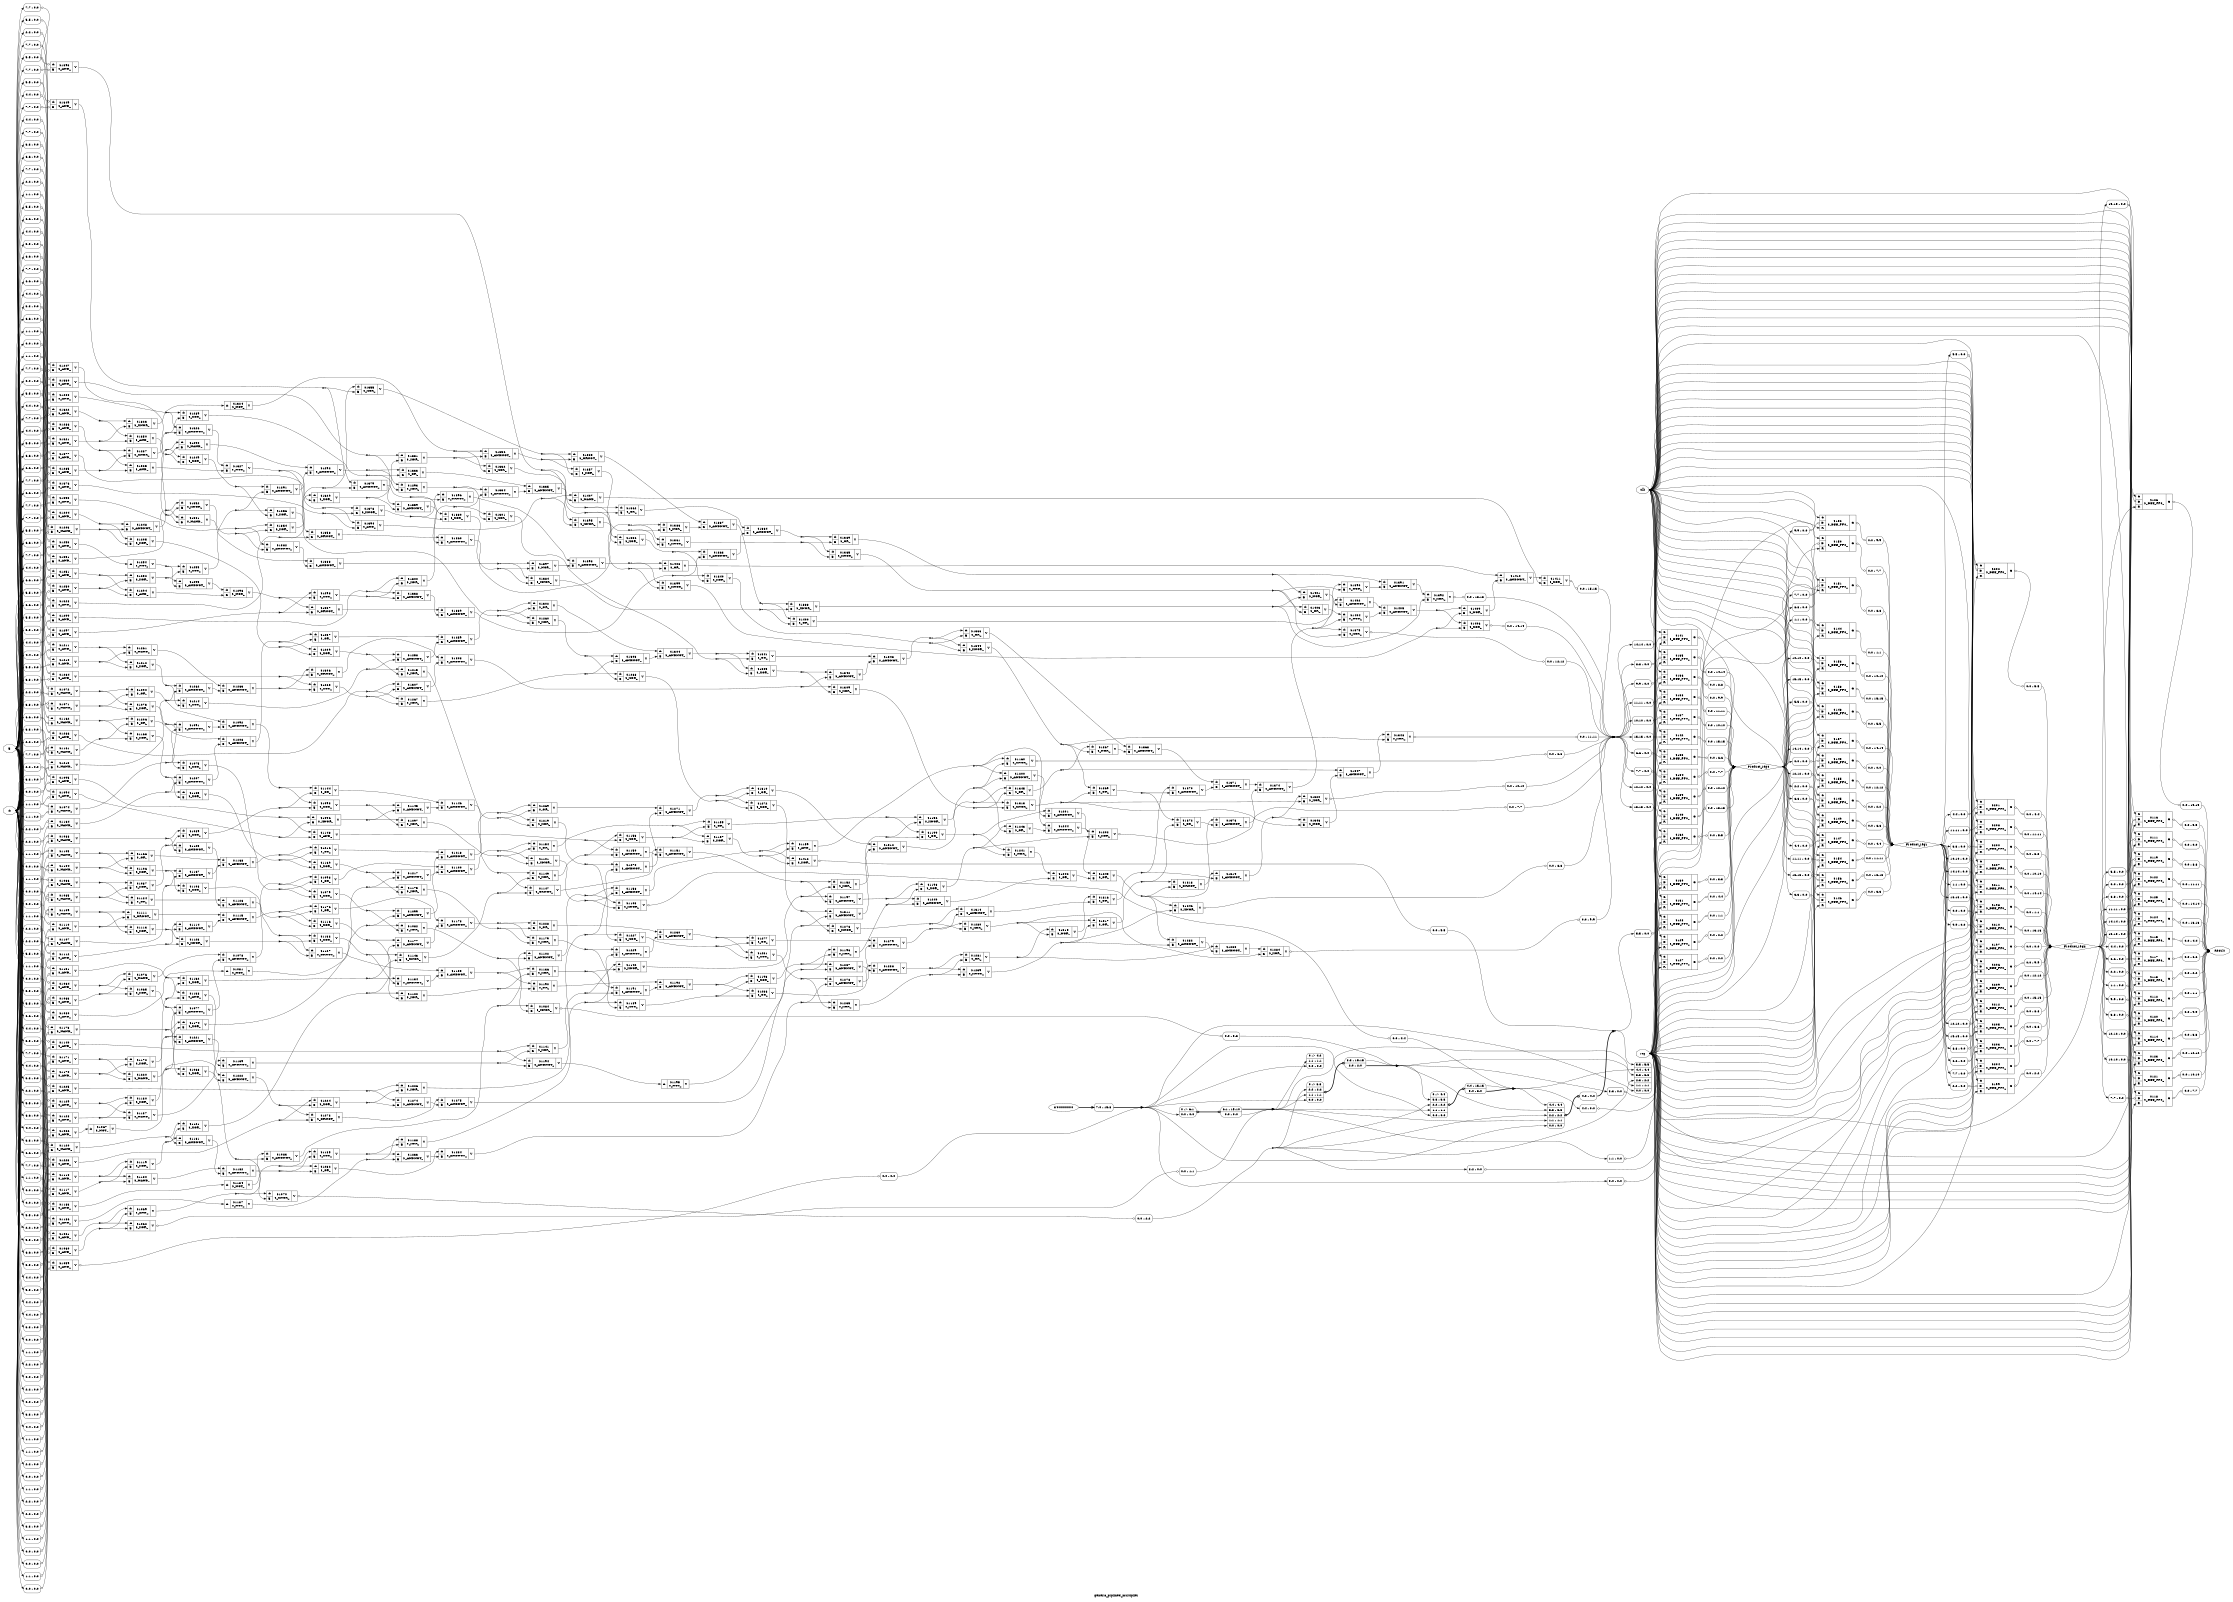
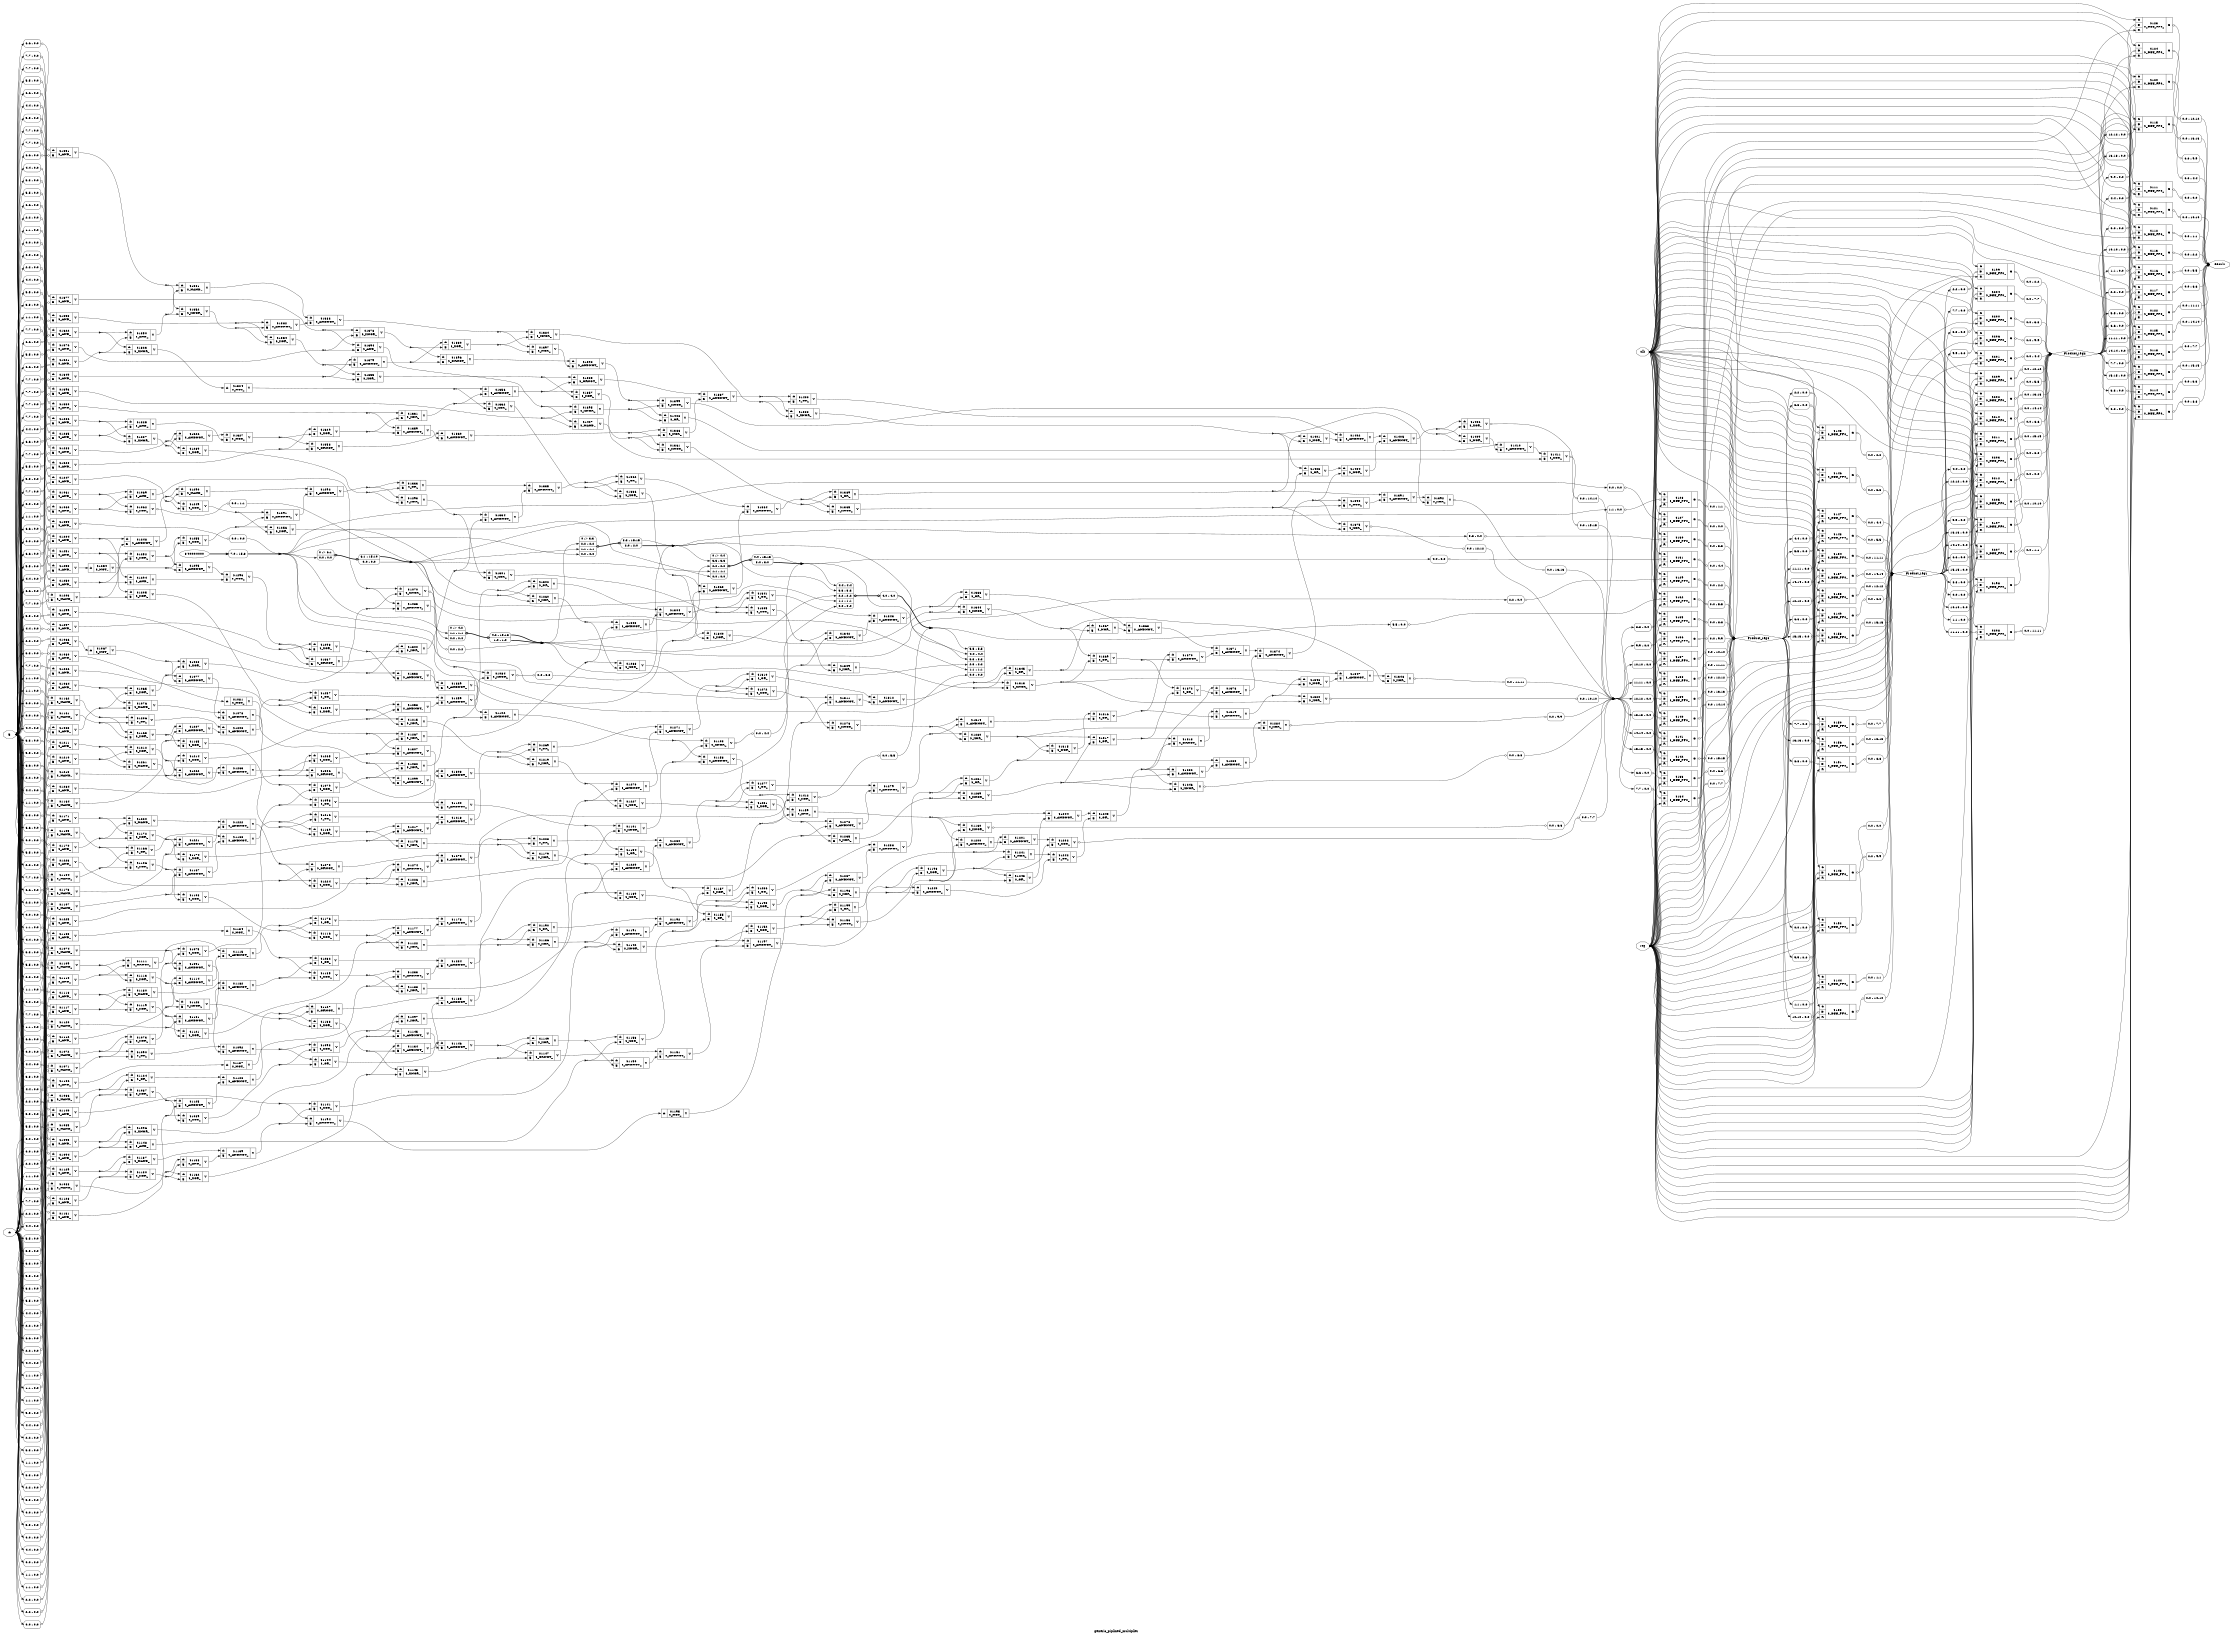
none -> (500, 638)
